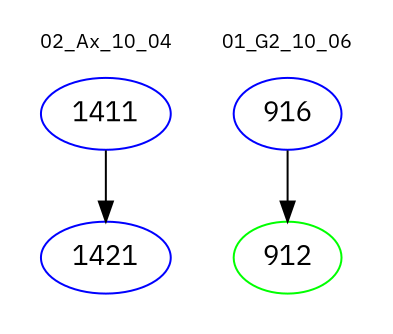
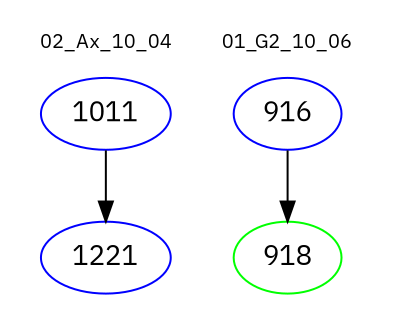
(106, 114) -> (106, 114)
(106, 258) -> (106, 258)
(288, 258) -> (288, 258)
